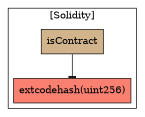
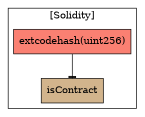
(72, 65) -> (72, 65)
